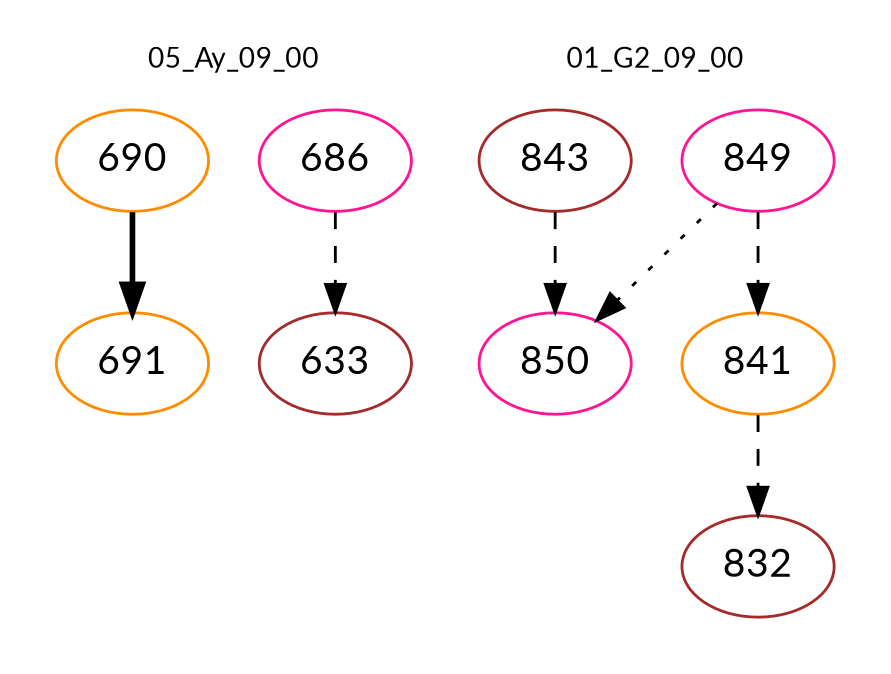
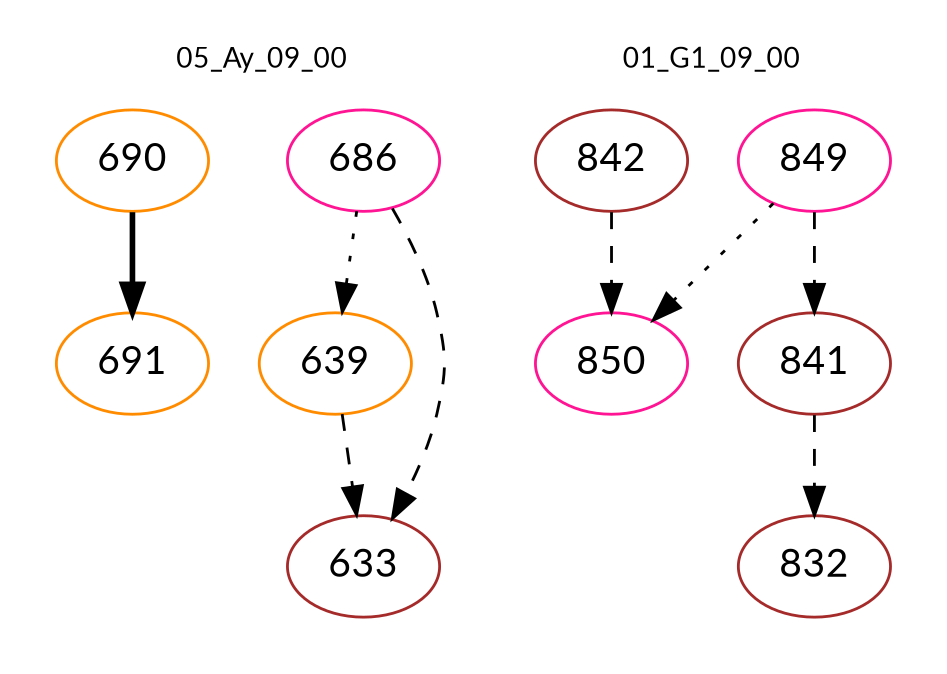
(657, 61) -> (713, 61)
(555, 161) -> (612, 161)
none -> (335, 364)
(758, 364) -> (814, 364)
